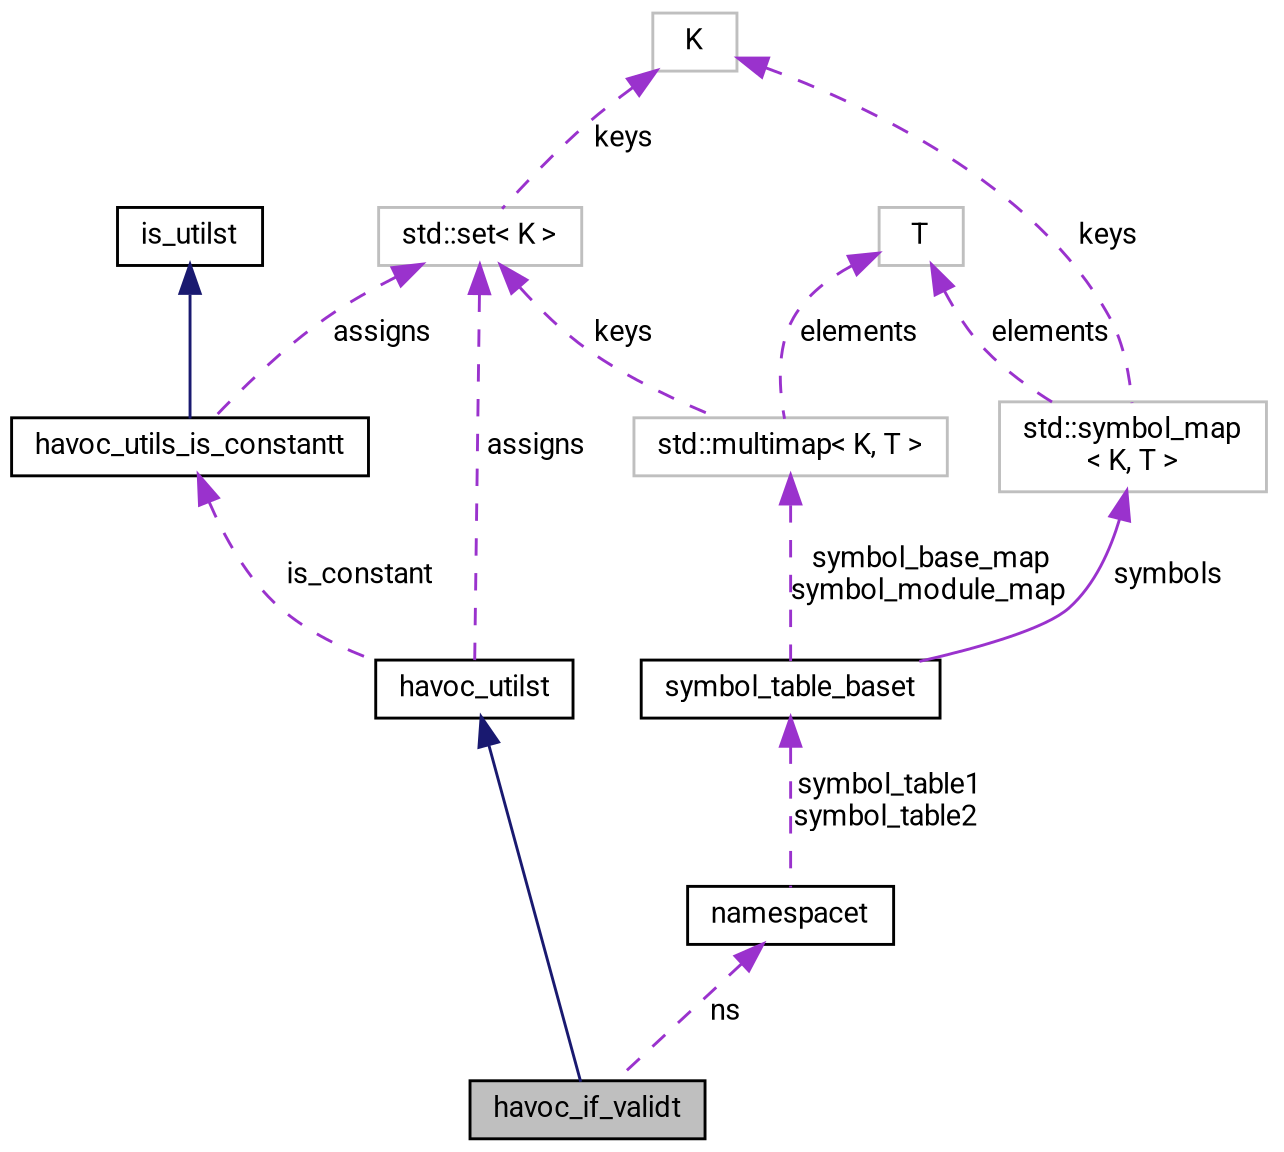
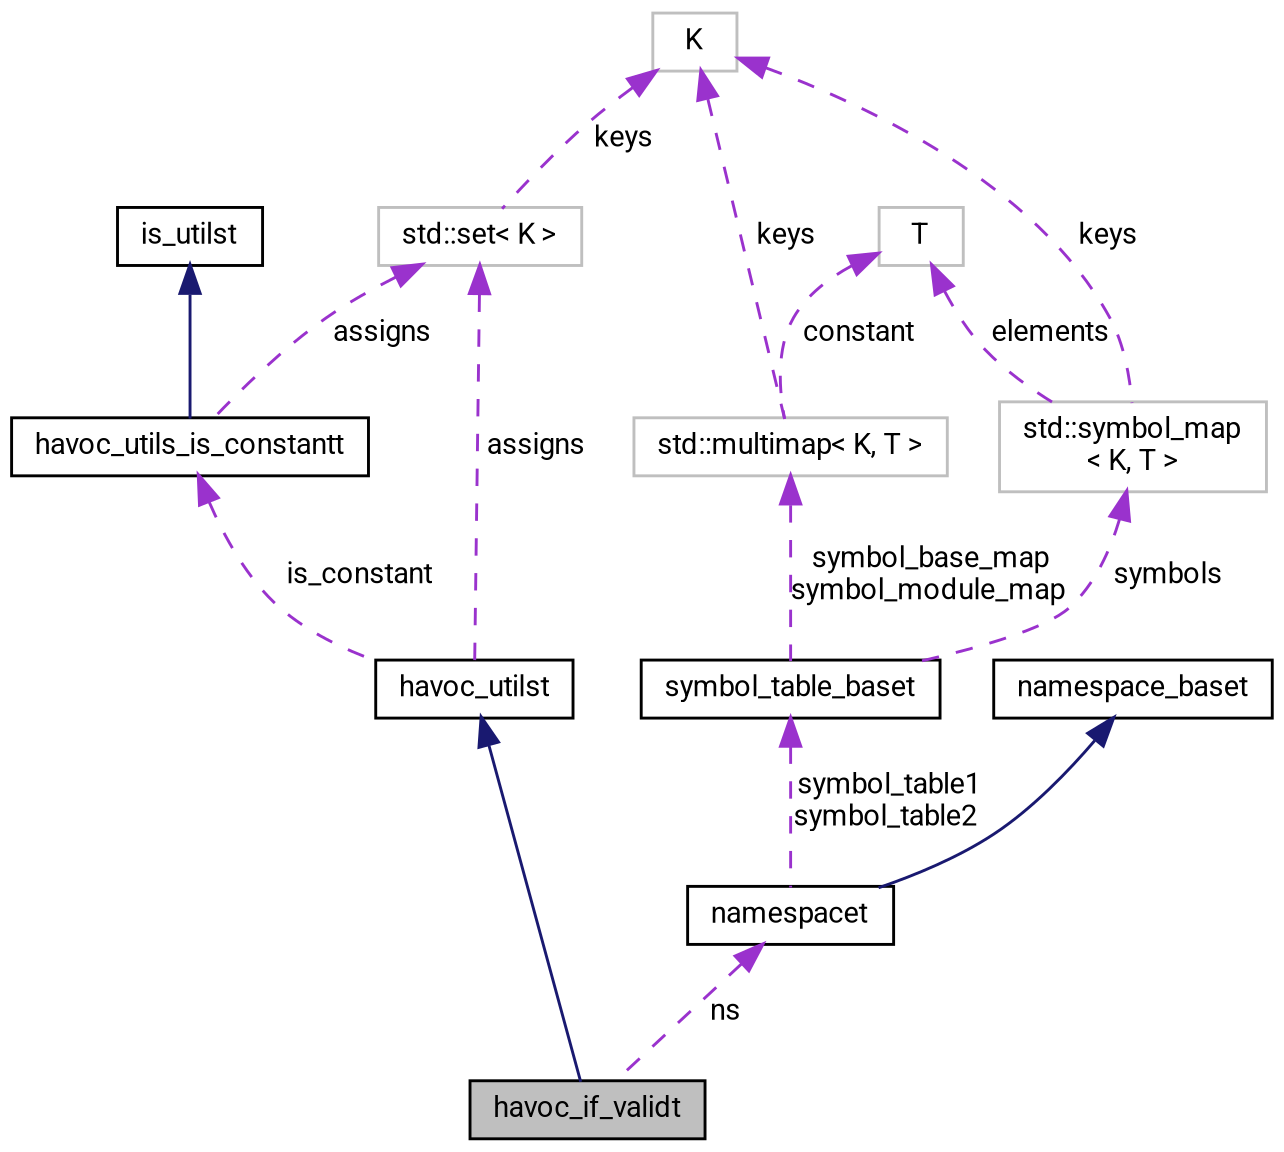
(856, 334) -> (856, 334)
(612, 366) -> (746, 259)
(1045, 623) -> (1045, 623)
none -> (1133, 689)
